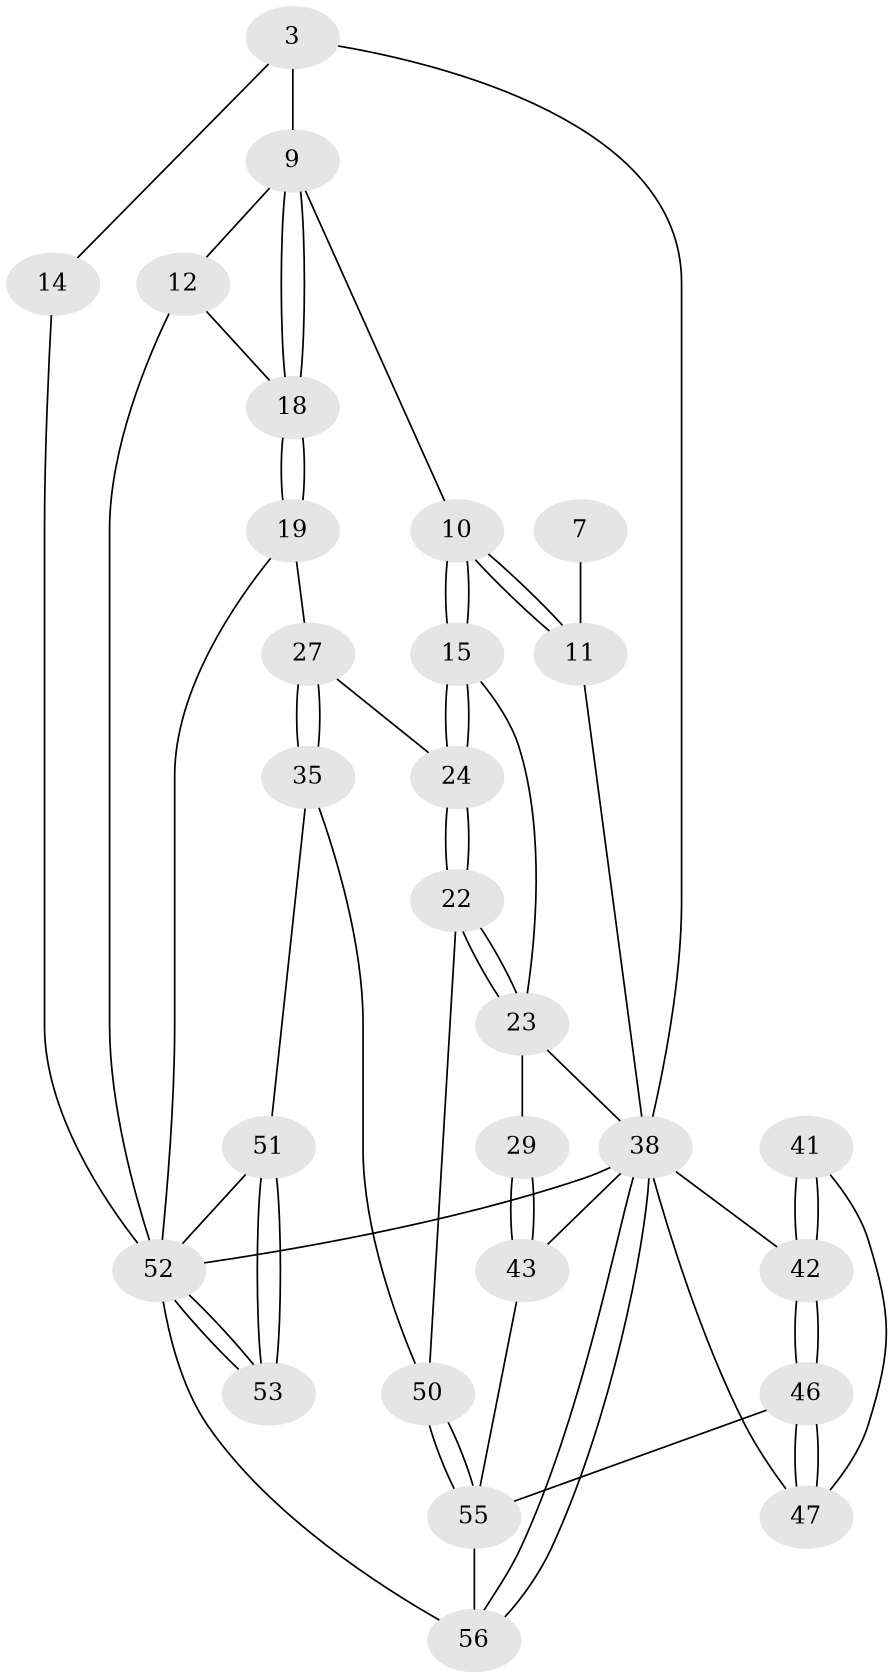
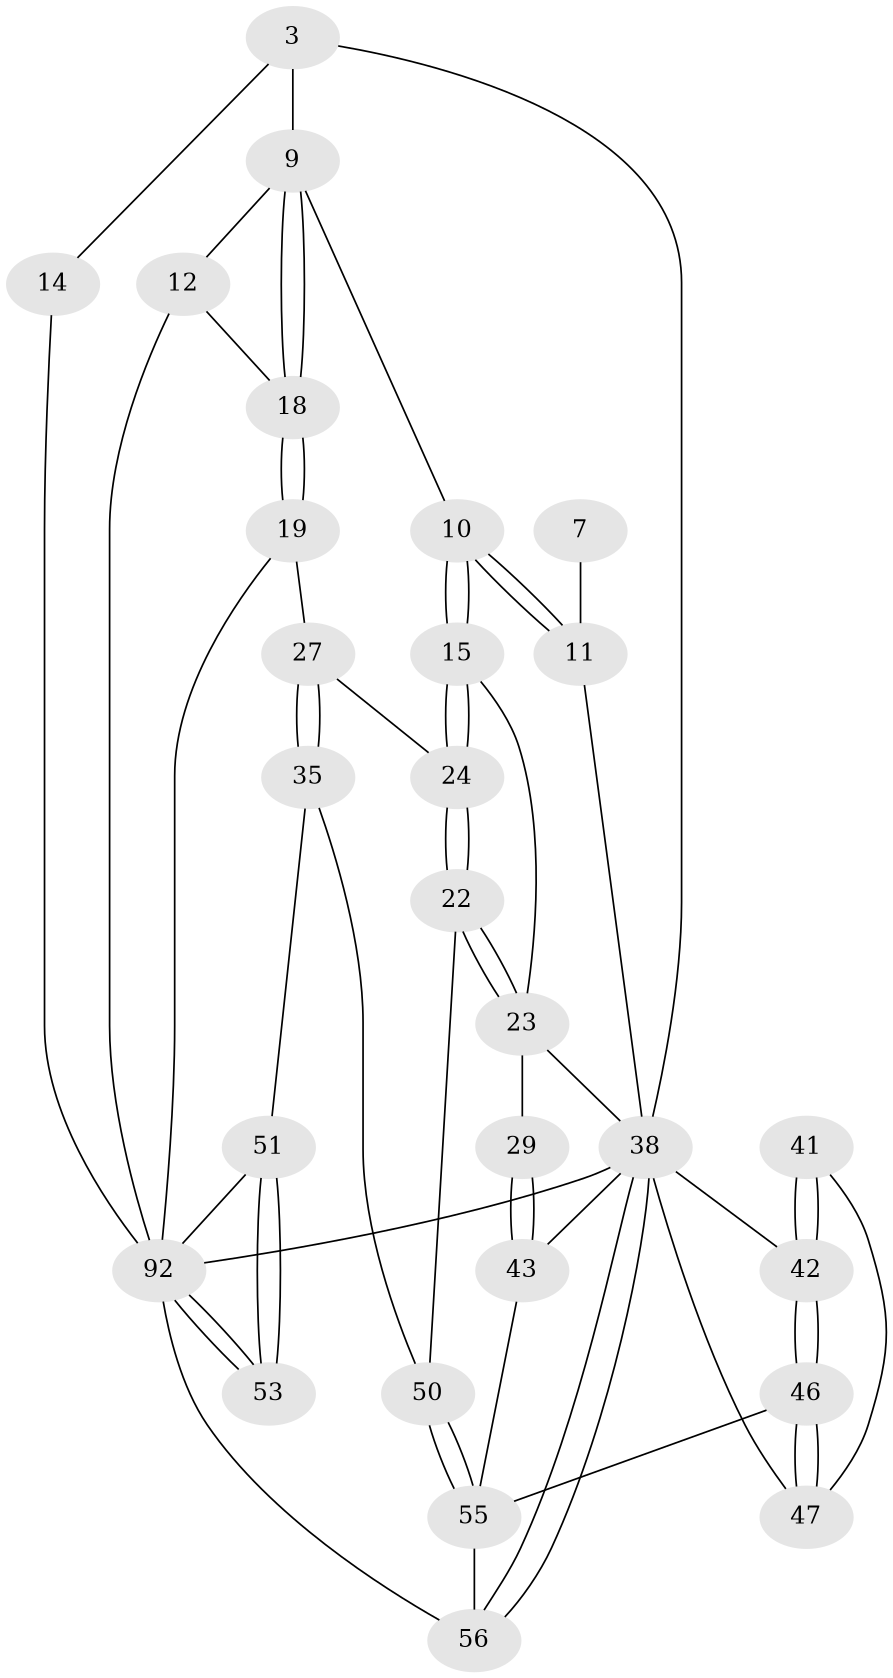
(159, 1271) -> (159, 1271)
